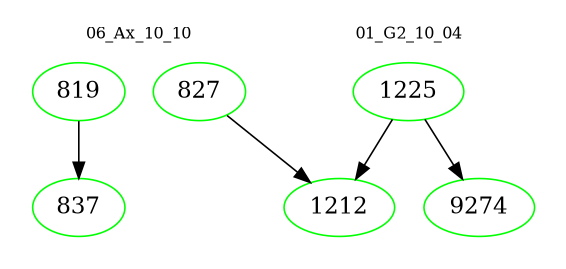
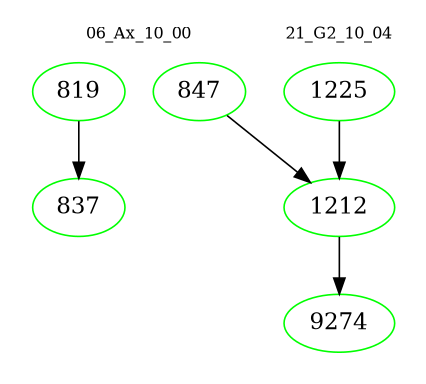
(139, 35) -> (139, 35)
(409, 35) -> (339, 35)
(199, 92) -> (199, 92)
(439, 142) -> (339, 257)
